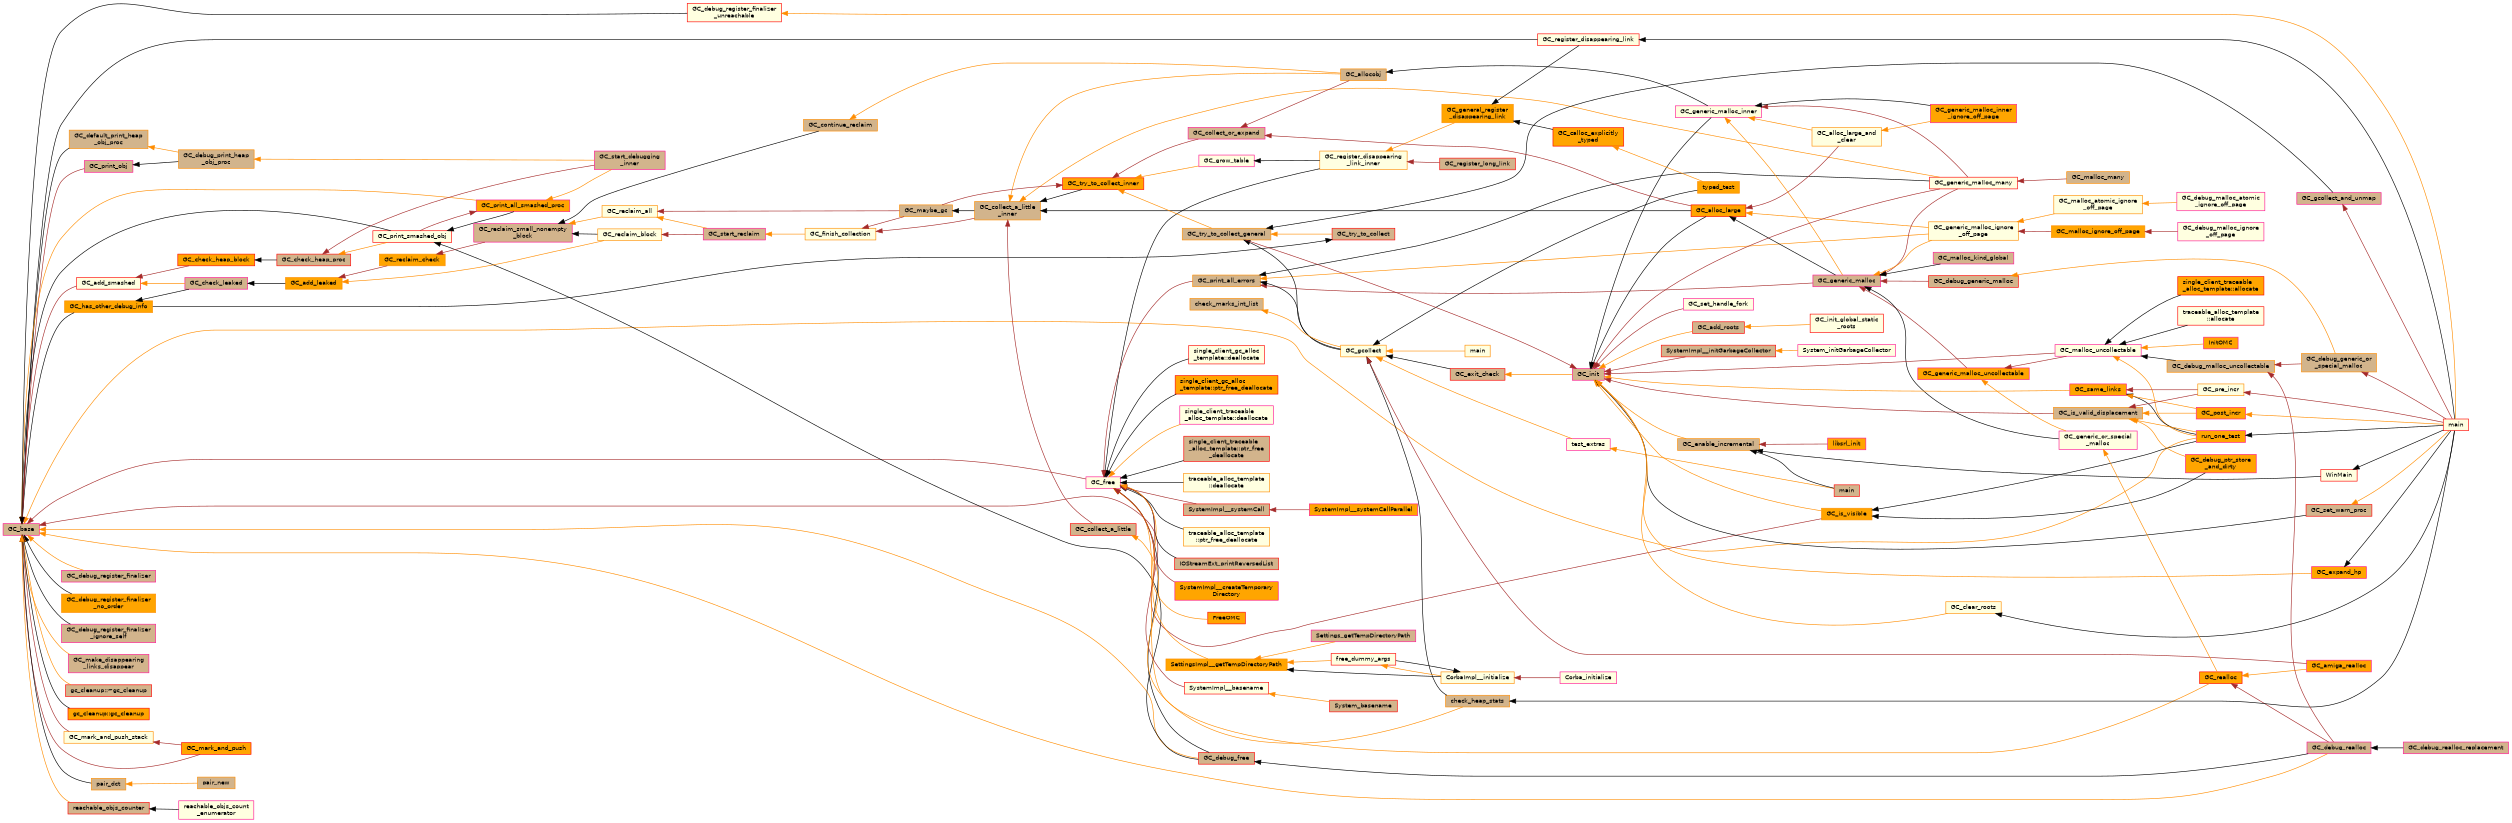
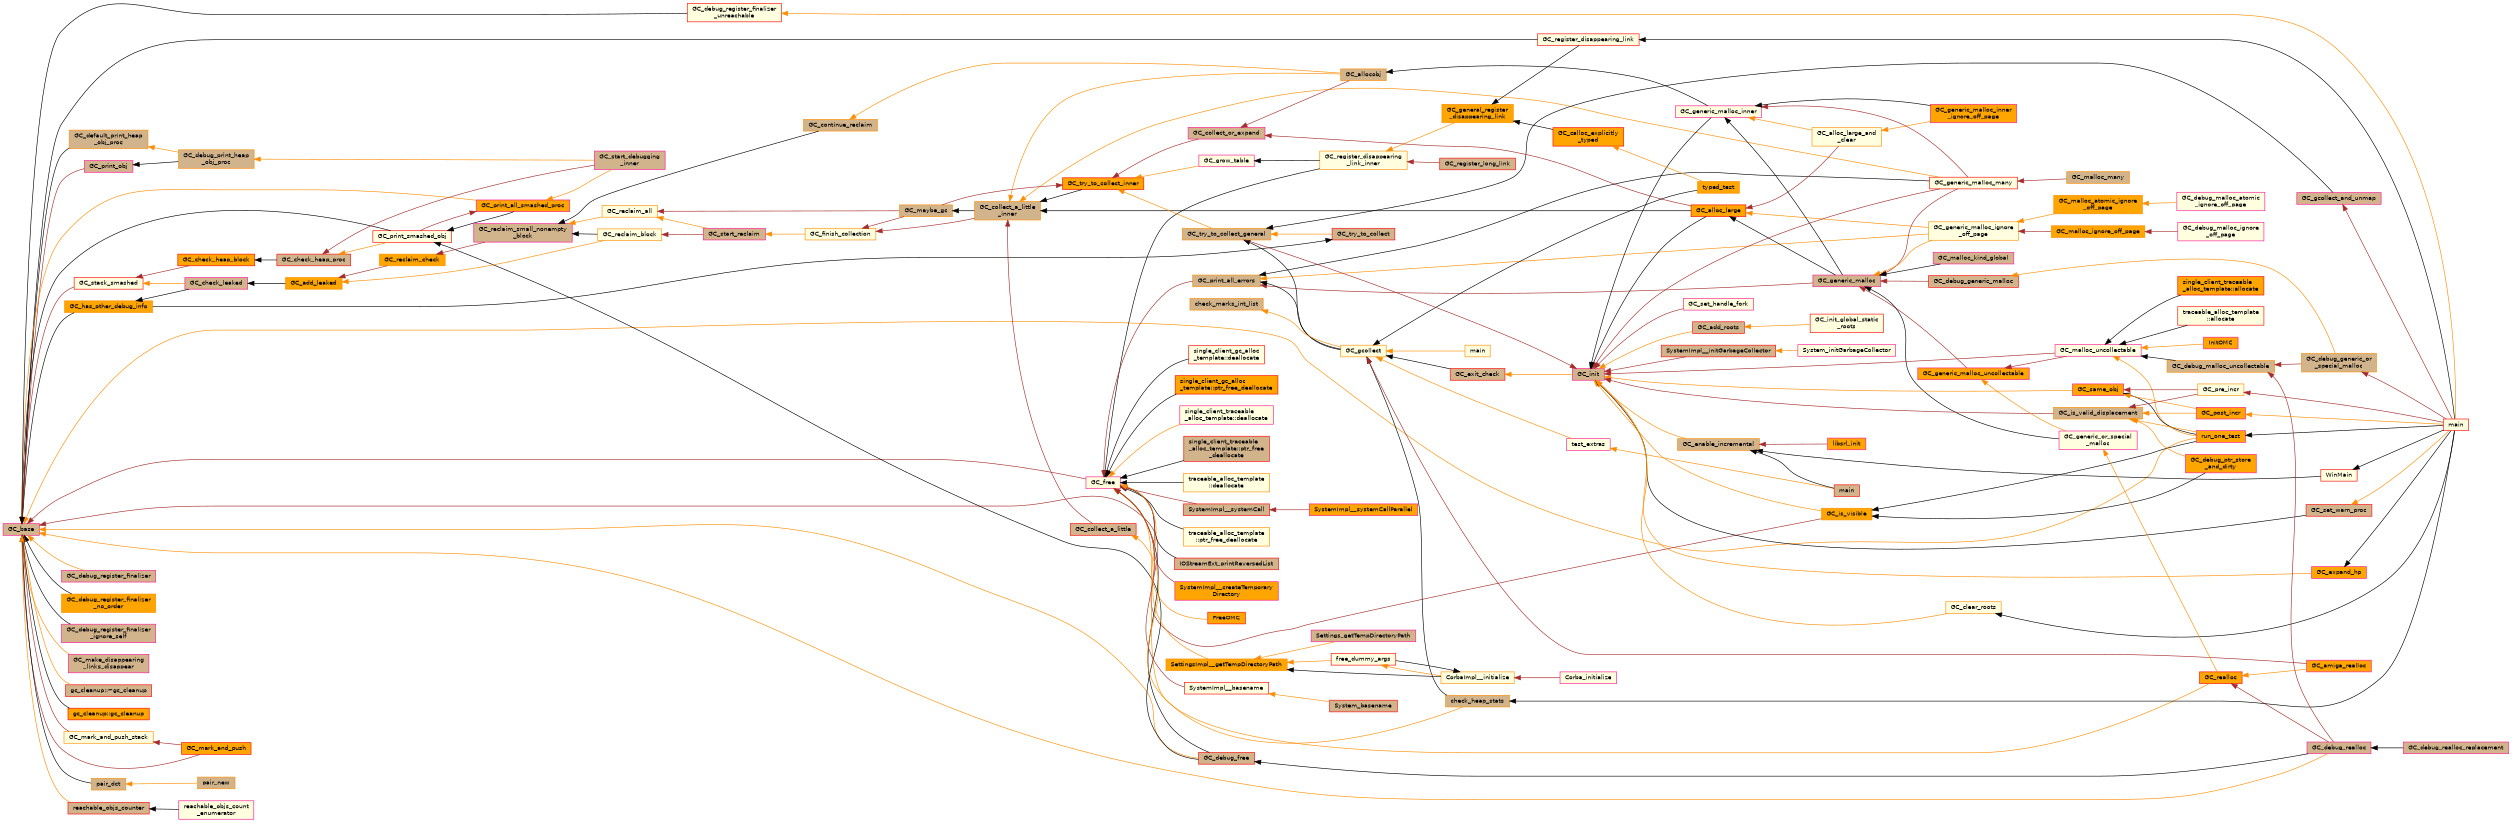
(1790, 195) -> (1790, 195)
(2098, 205) -> (2098, 205)
(109, 283) -> (109, 283)
(2098, 390) -> (2098, 390)
